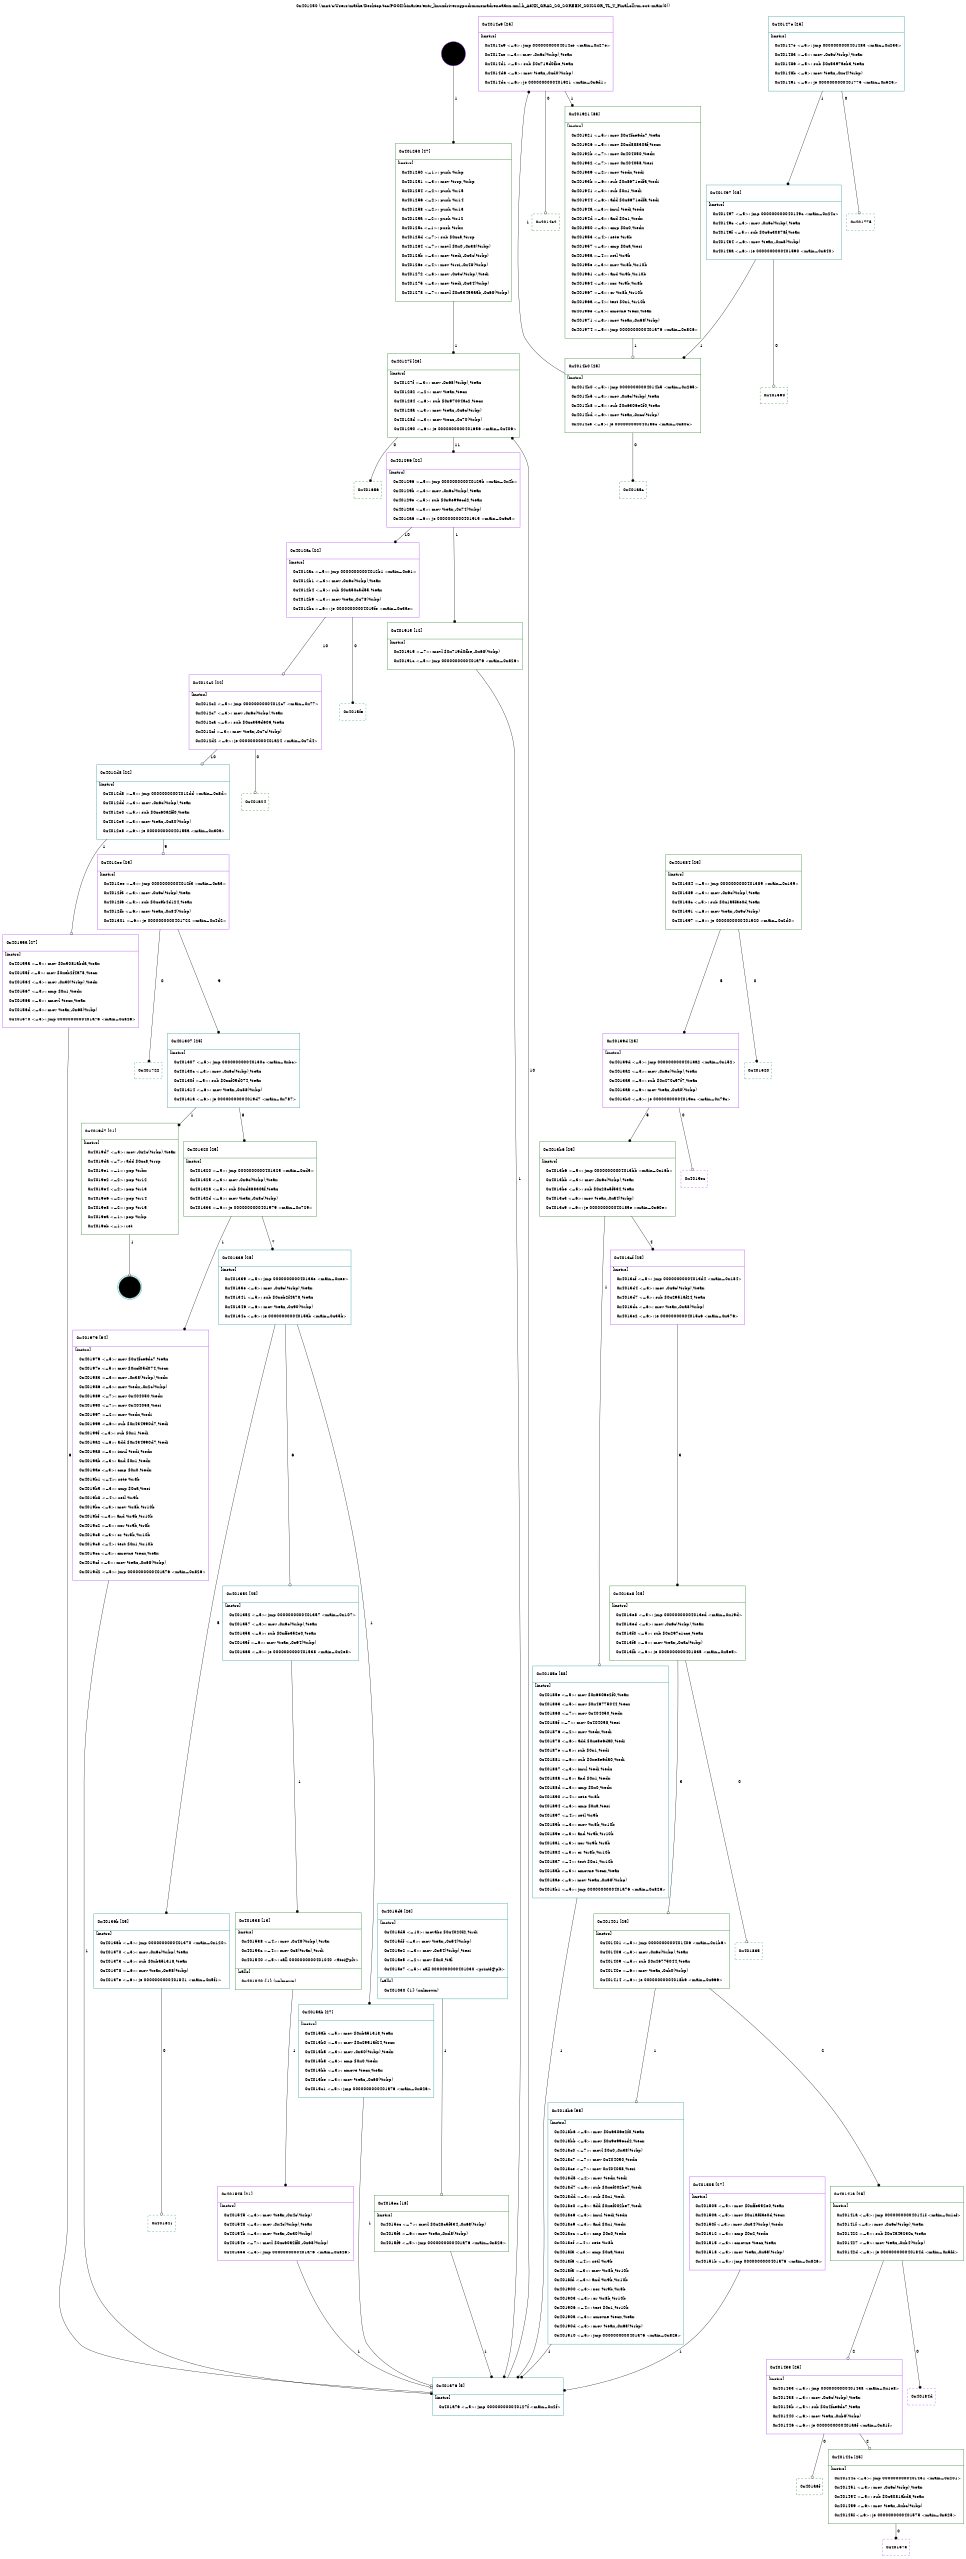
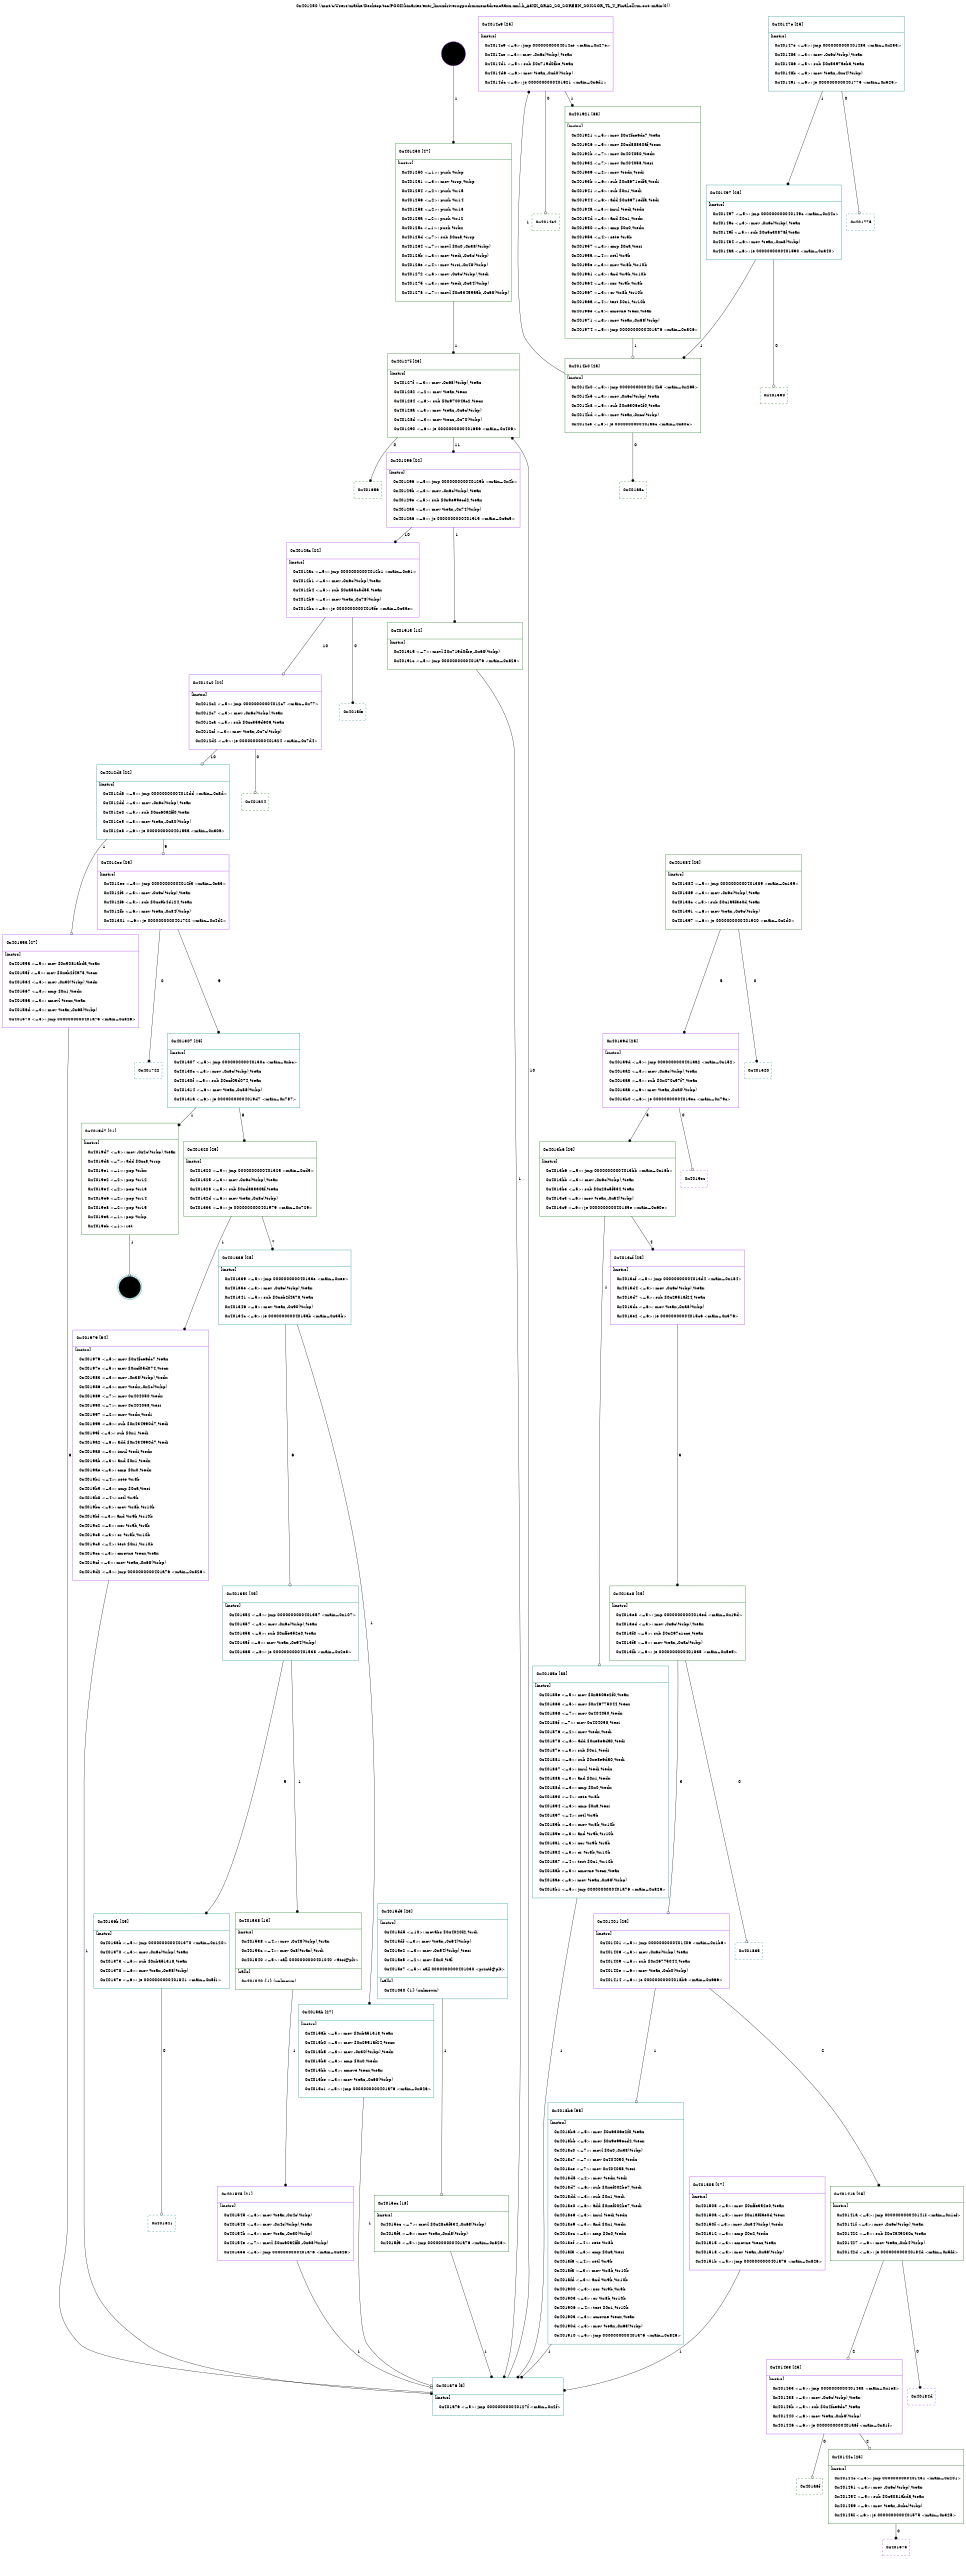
(210, 1616) -> (254, 1789)
(662, 1951) -> (662, 1951)
